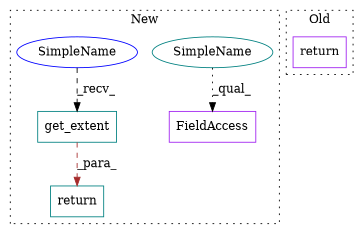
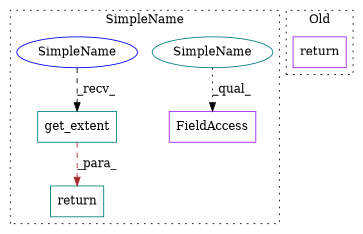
(145, 20) -> (145, 20)
